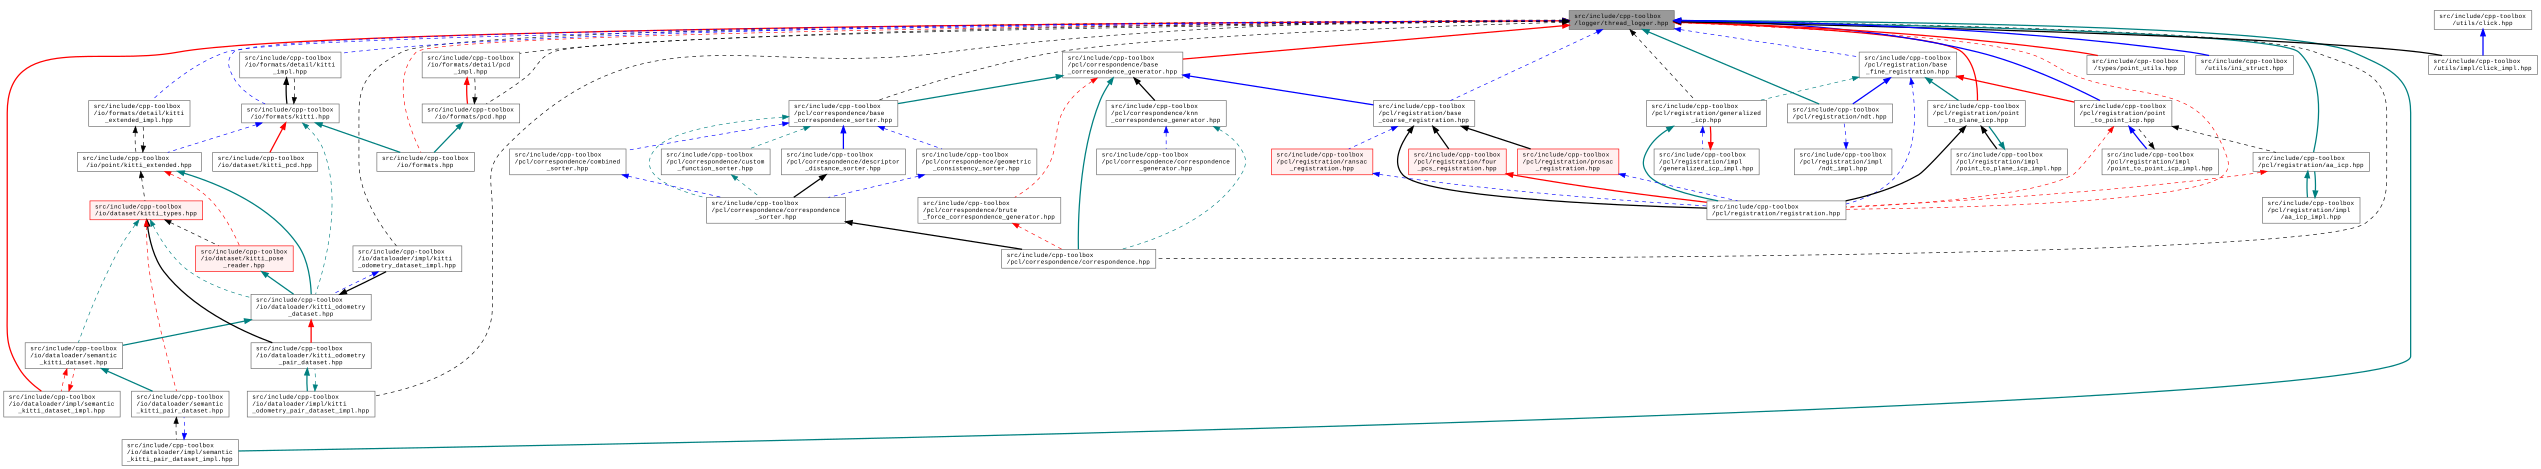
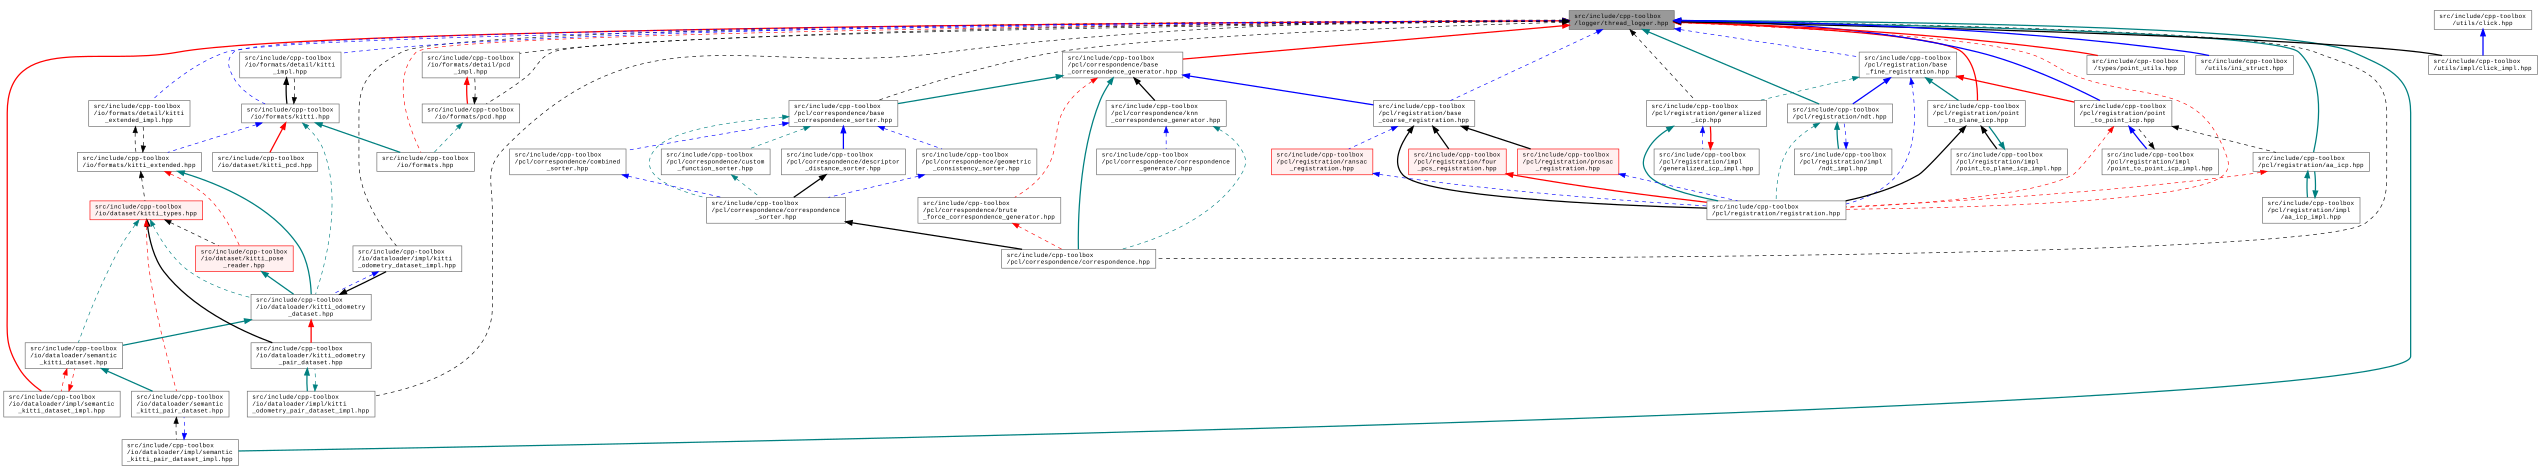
none -> (1837, 139)
(446, 140) -> (446, 140)
none -> (1784, 157)
(139, 162) -> (139, 162)
